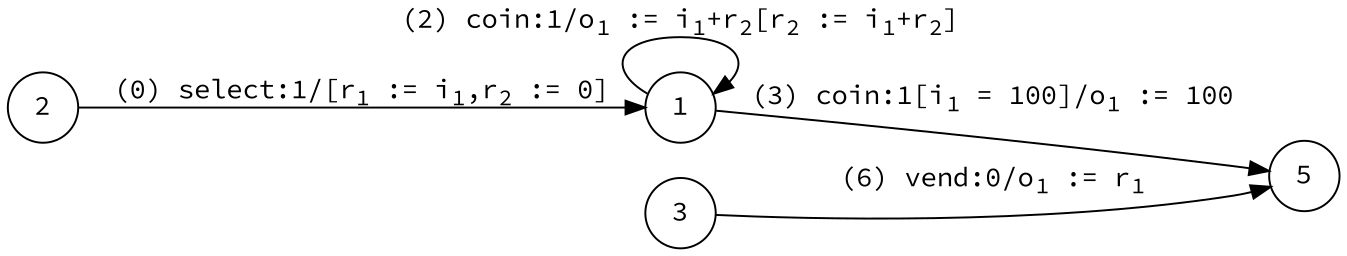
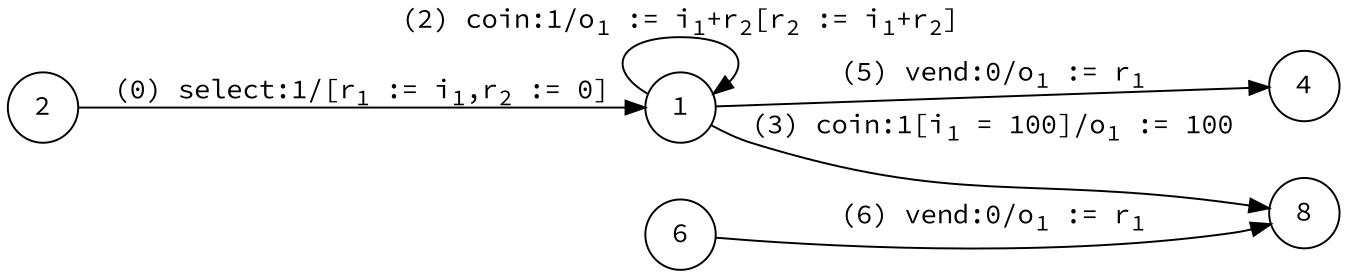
none -> (1304, 86)
(1304, 176) -> (1304, 213)
(681, 213) -> (681, 235)
